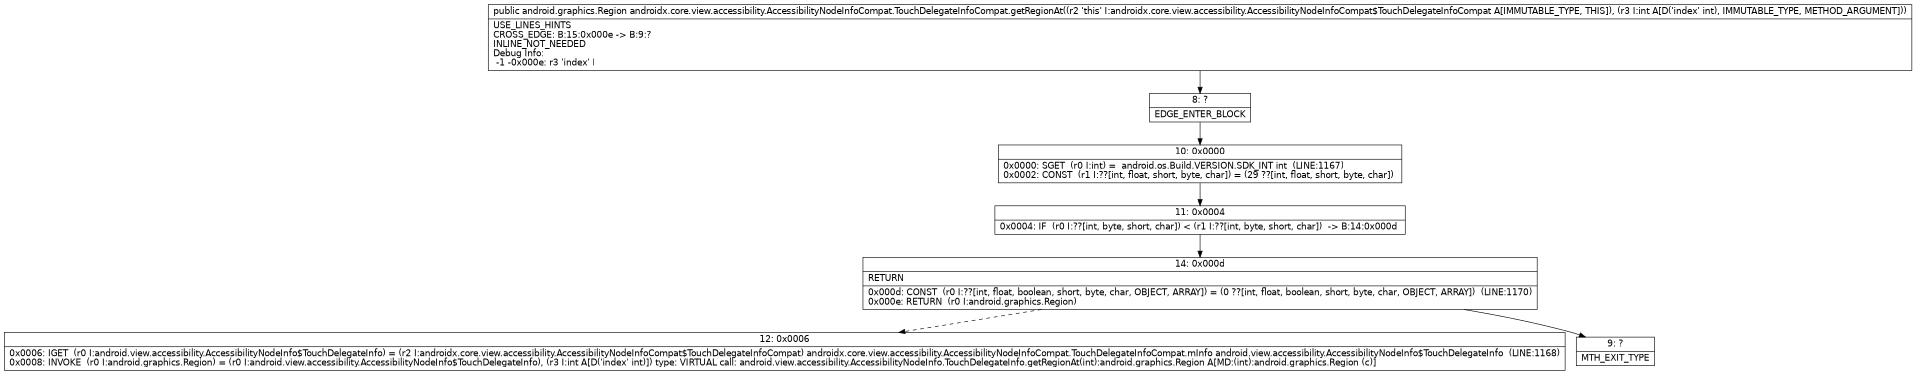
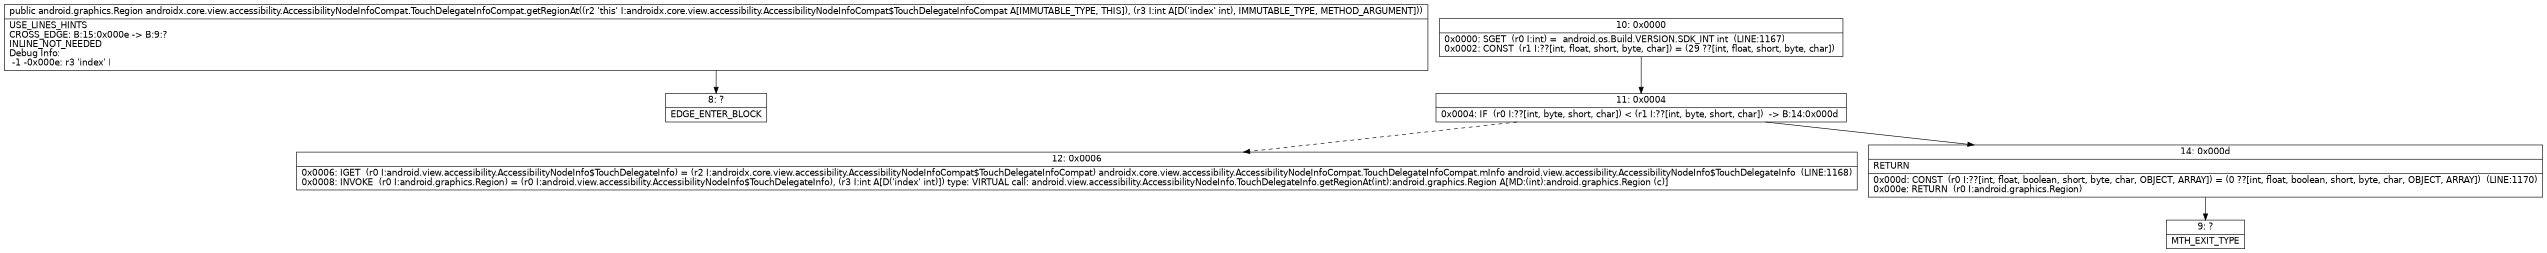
(1200, 130) -> none
(973, 320) -> (1383, 137)
